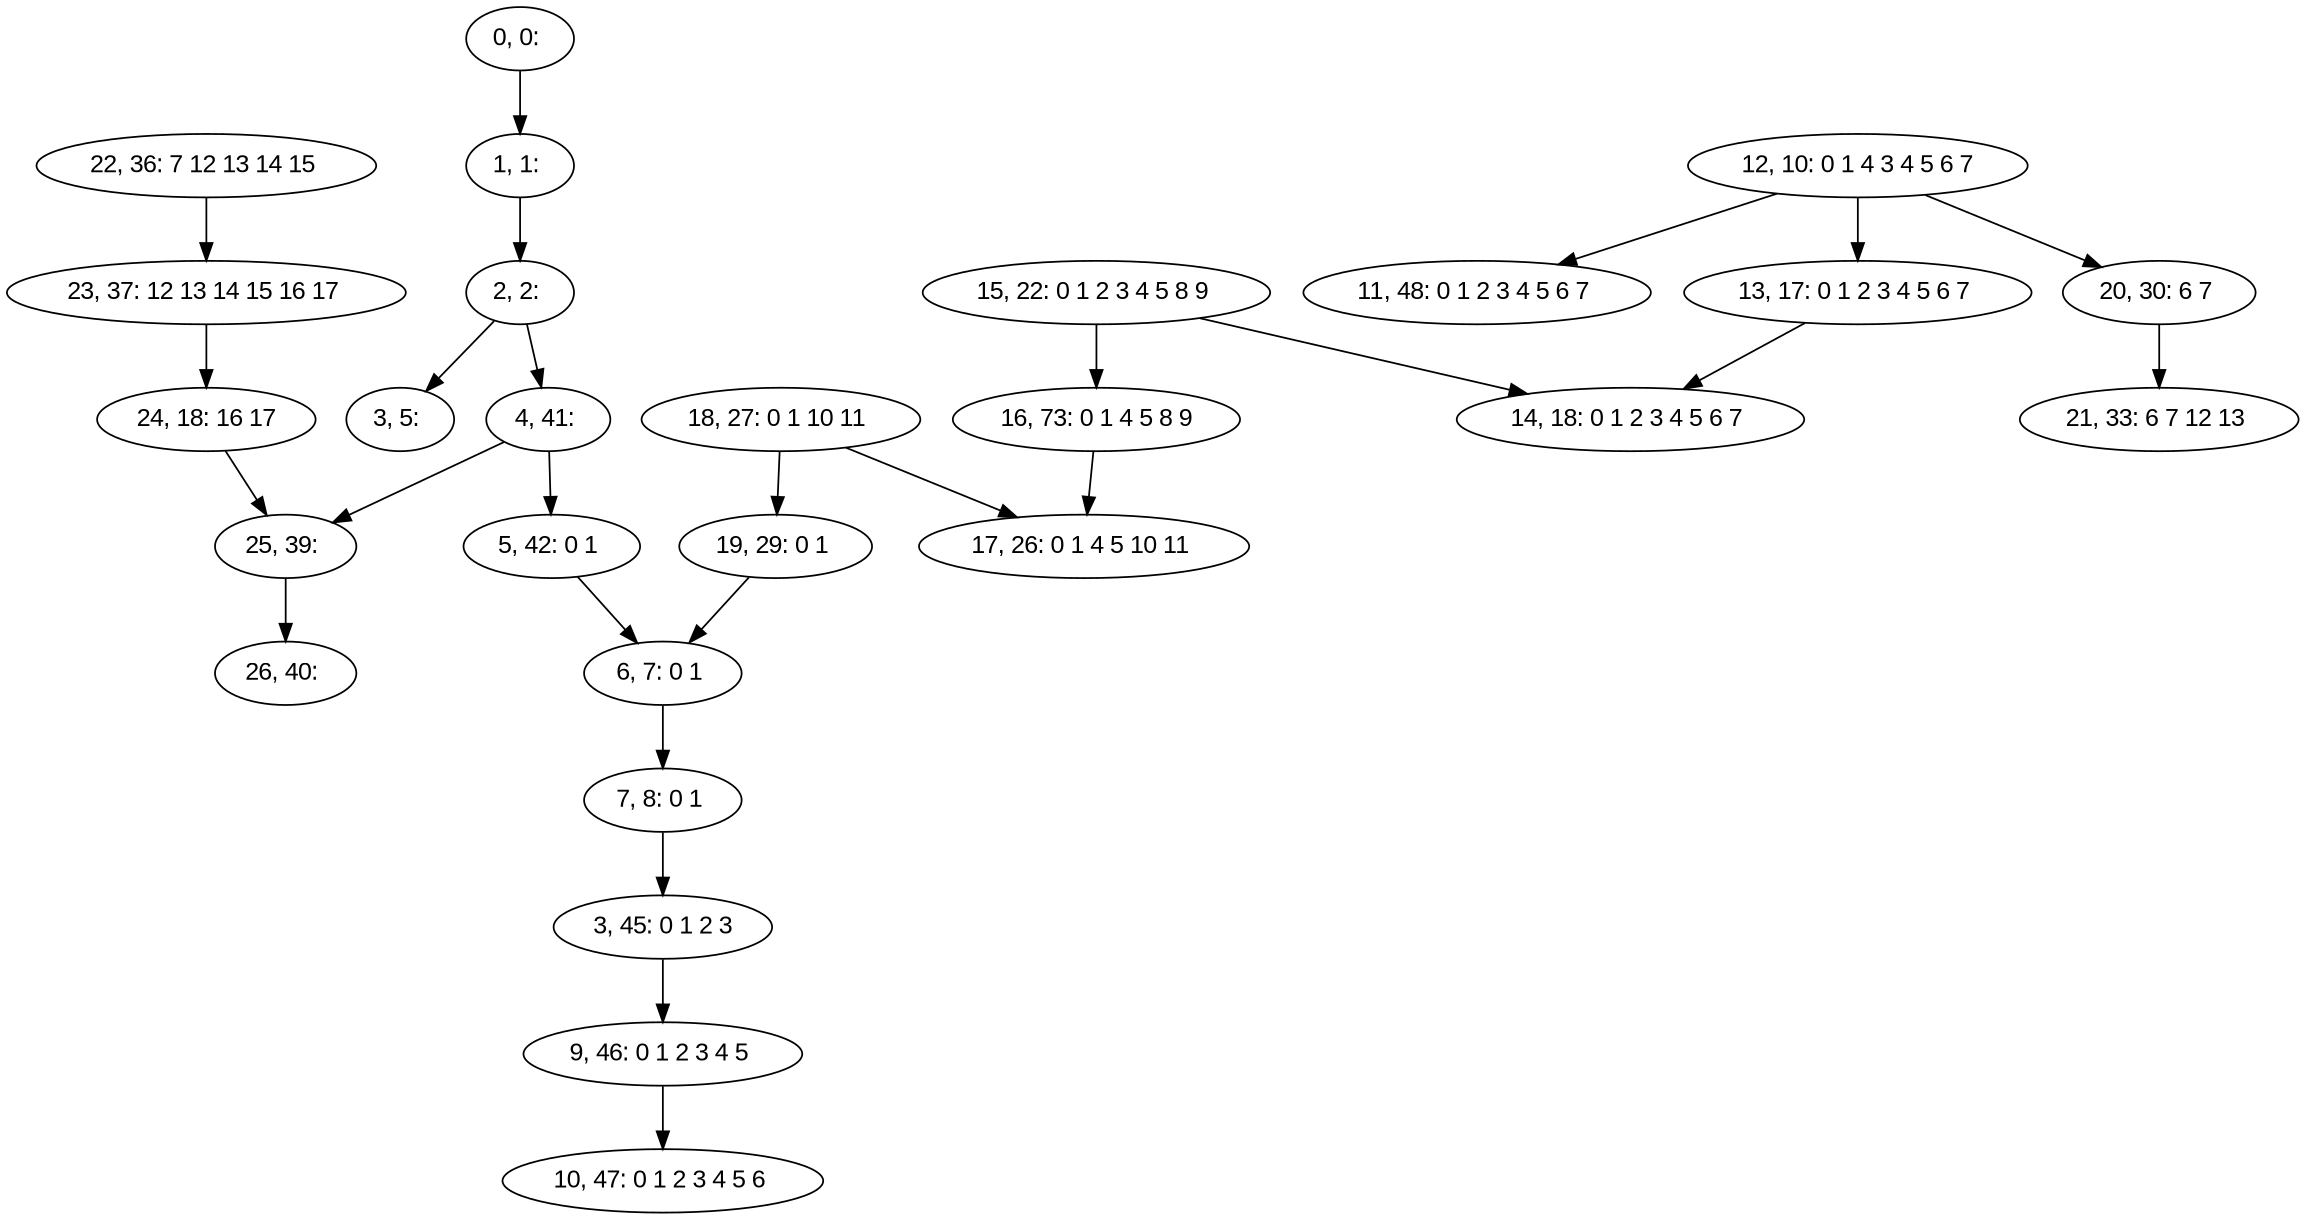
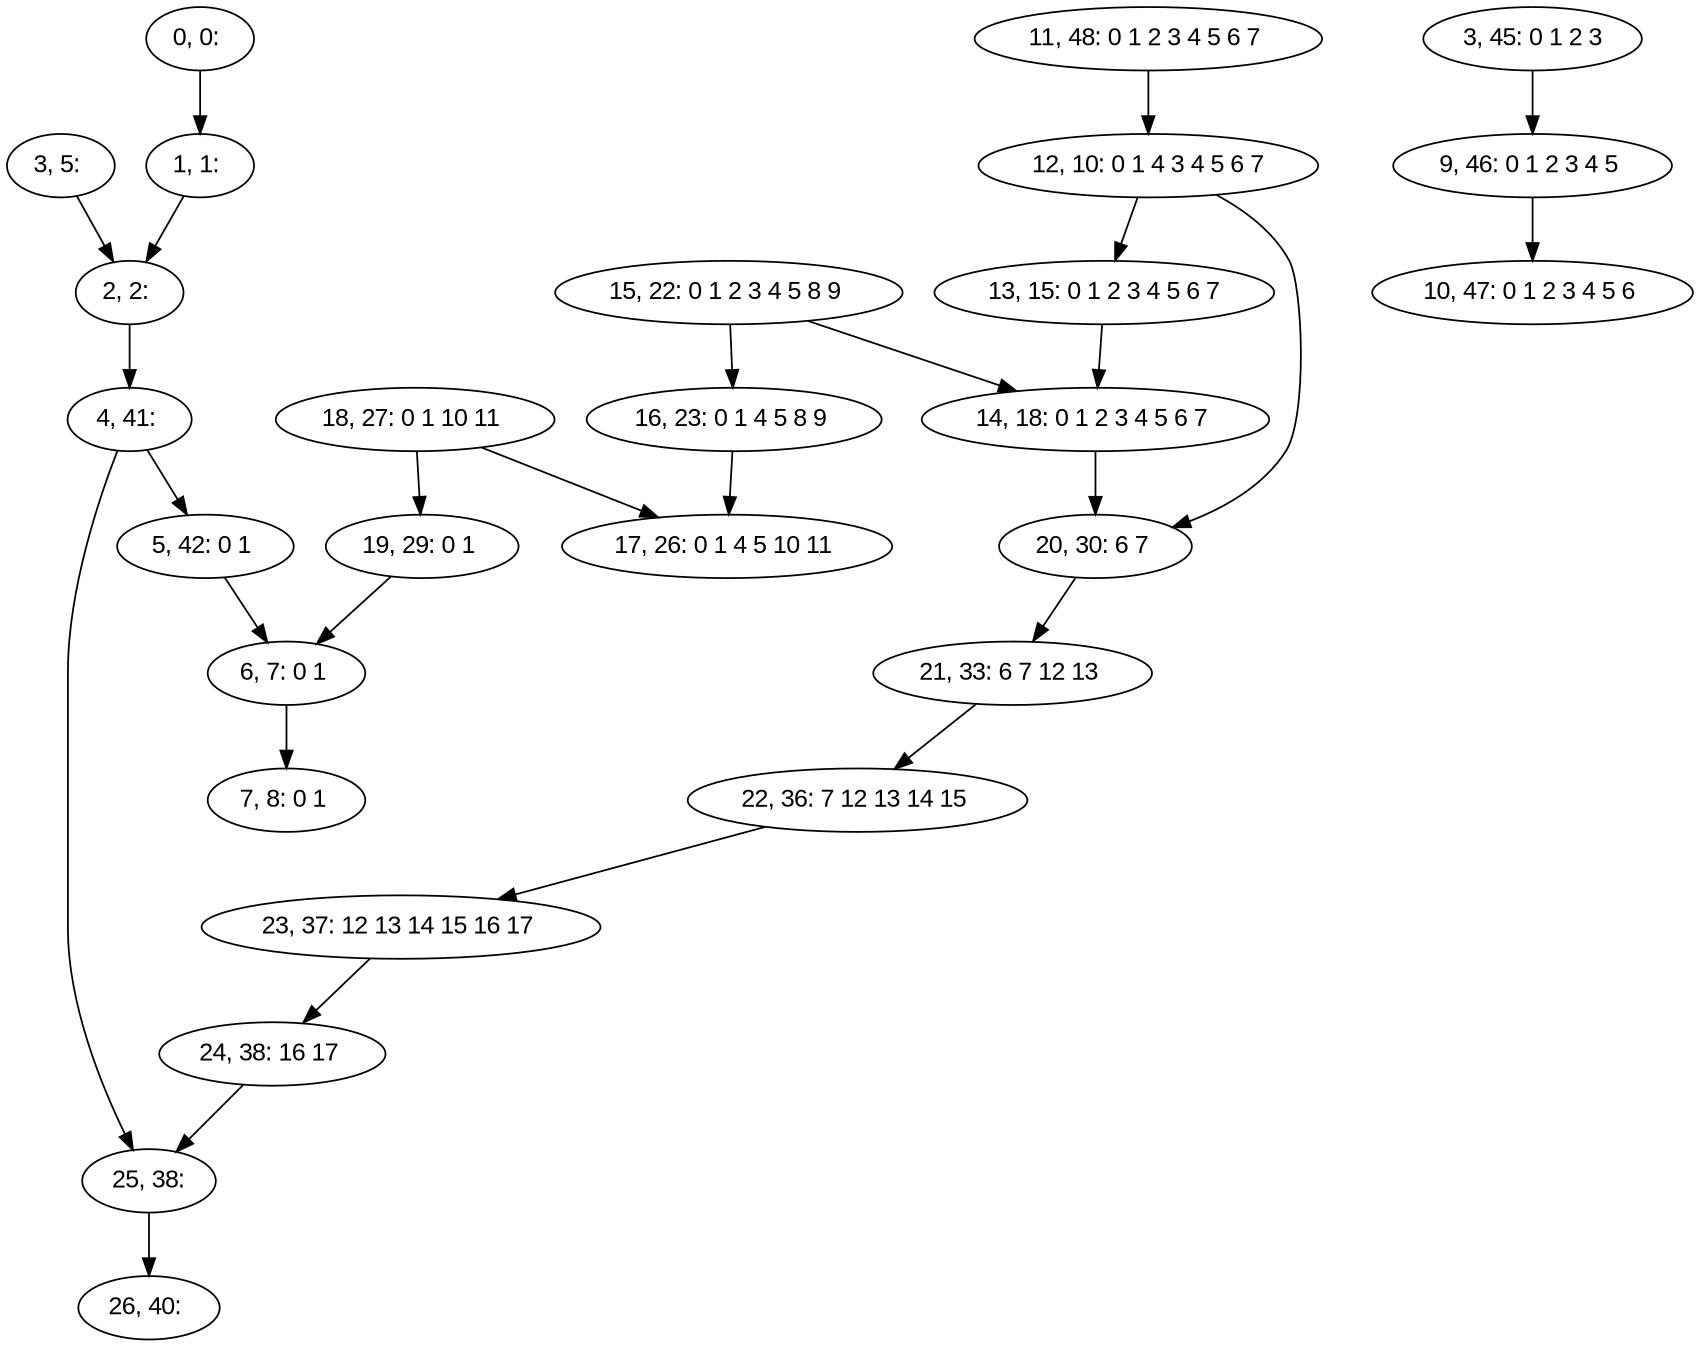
(1676, 226) -> (1148, 94)
(1858, 293) -> (1104, 293)
(466, 350) -> (91, 221)
(206, 419) -> (272, 1054)
(1096, 419) -> (734, 419)
none -> (1095, 474)
(286, 546) -> (149, 1181)
none -> (942, 731)
(663, 855) -> none
